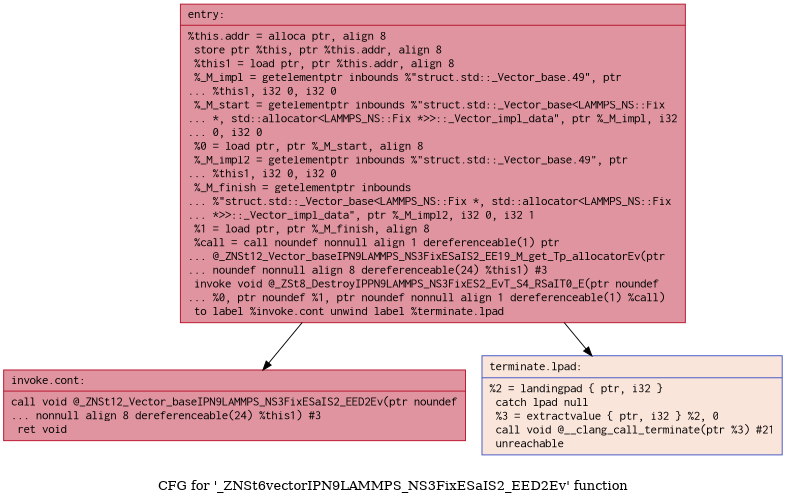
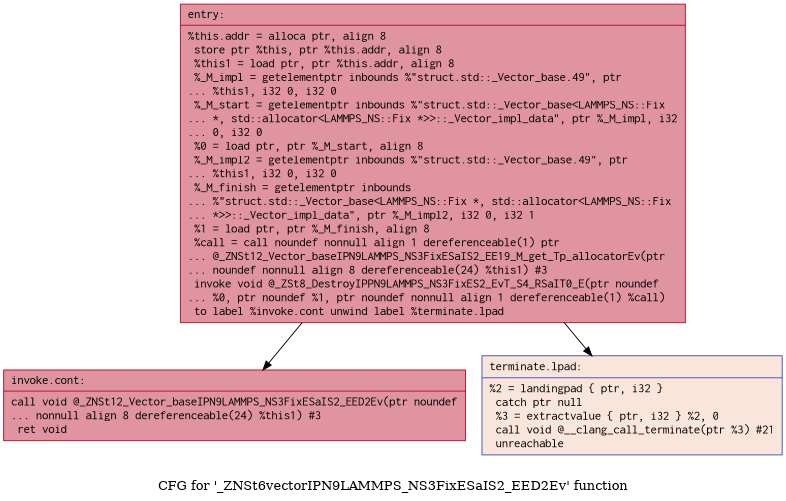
(539, 402) -> (536, 402)
